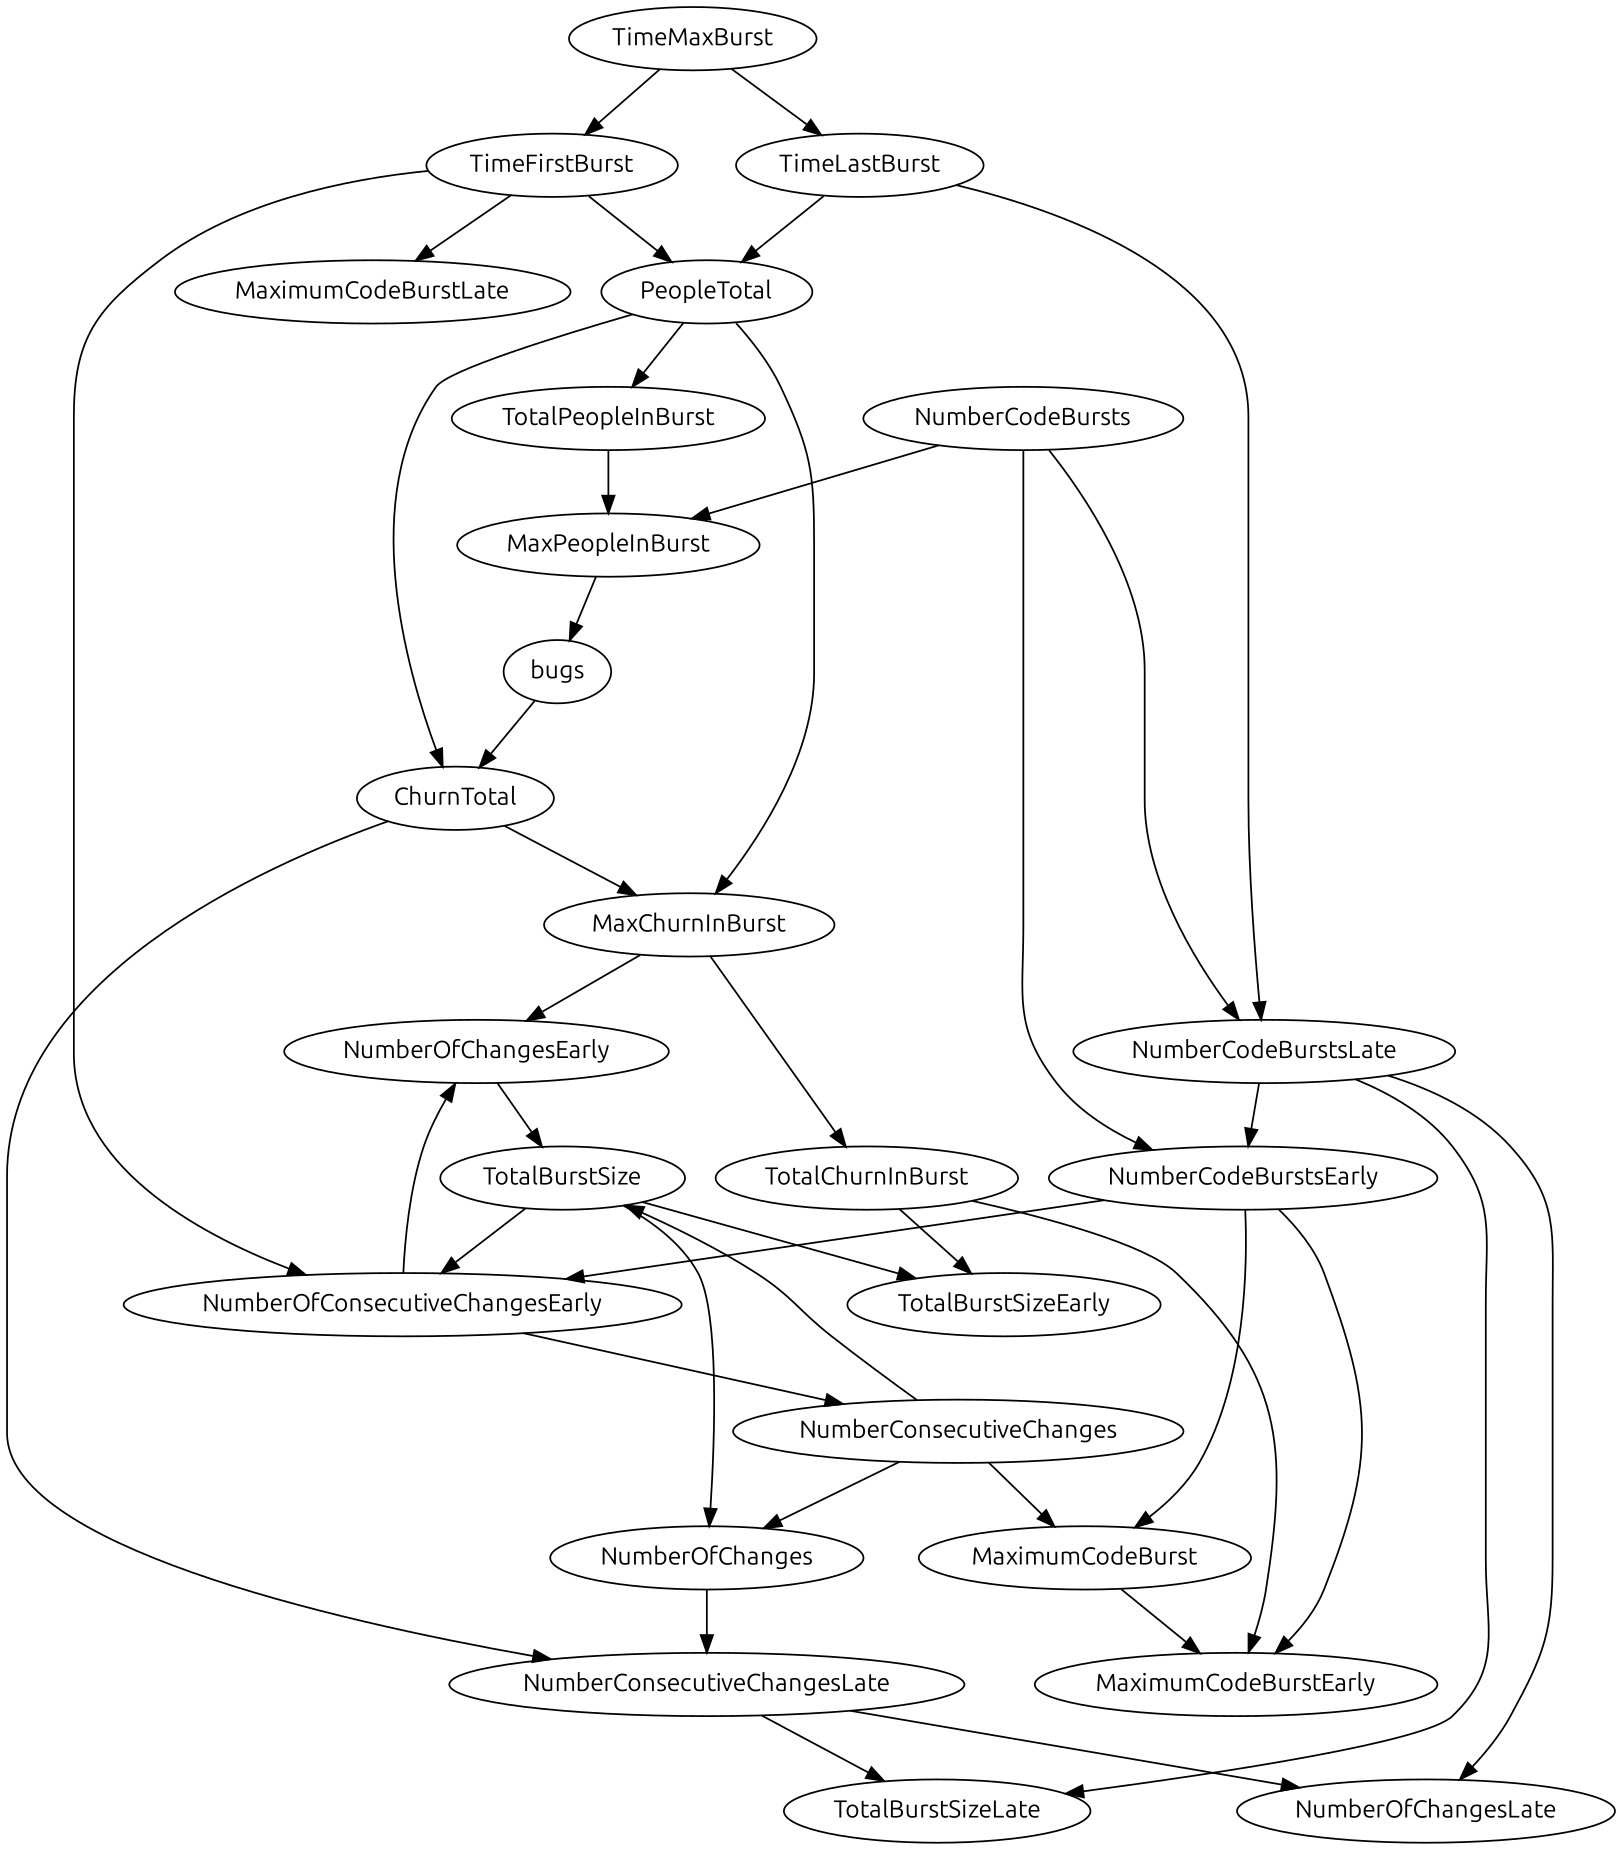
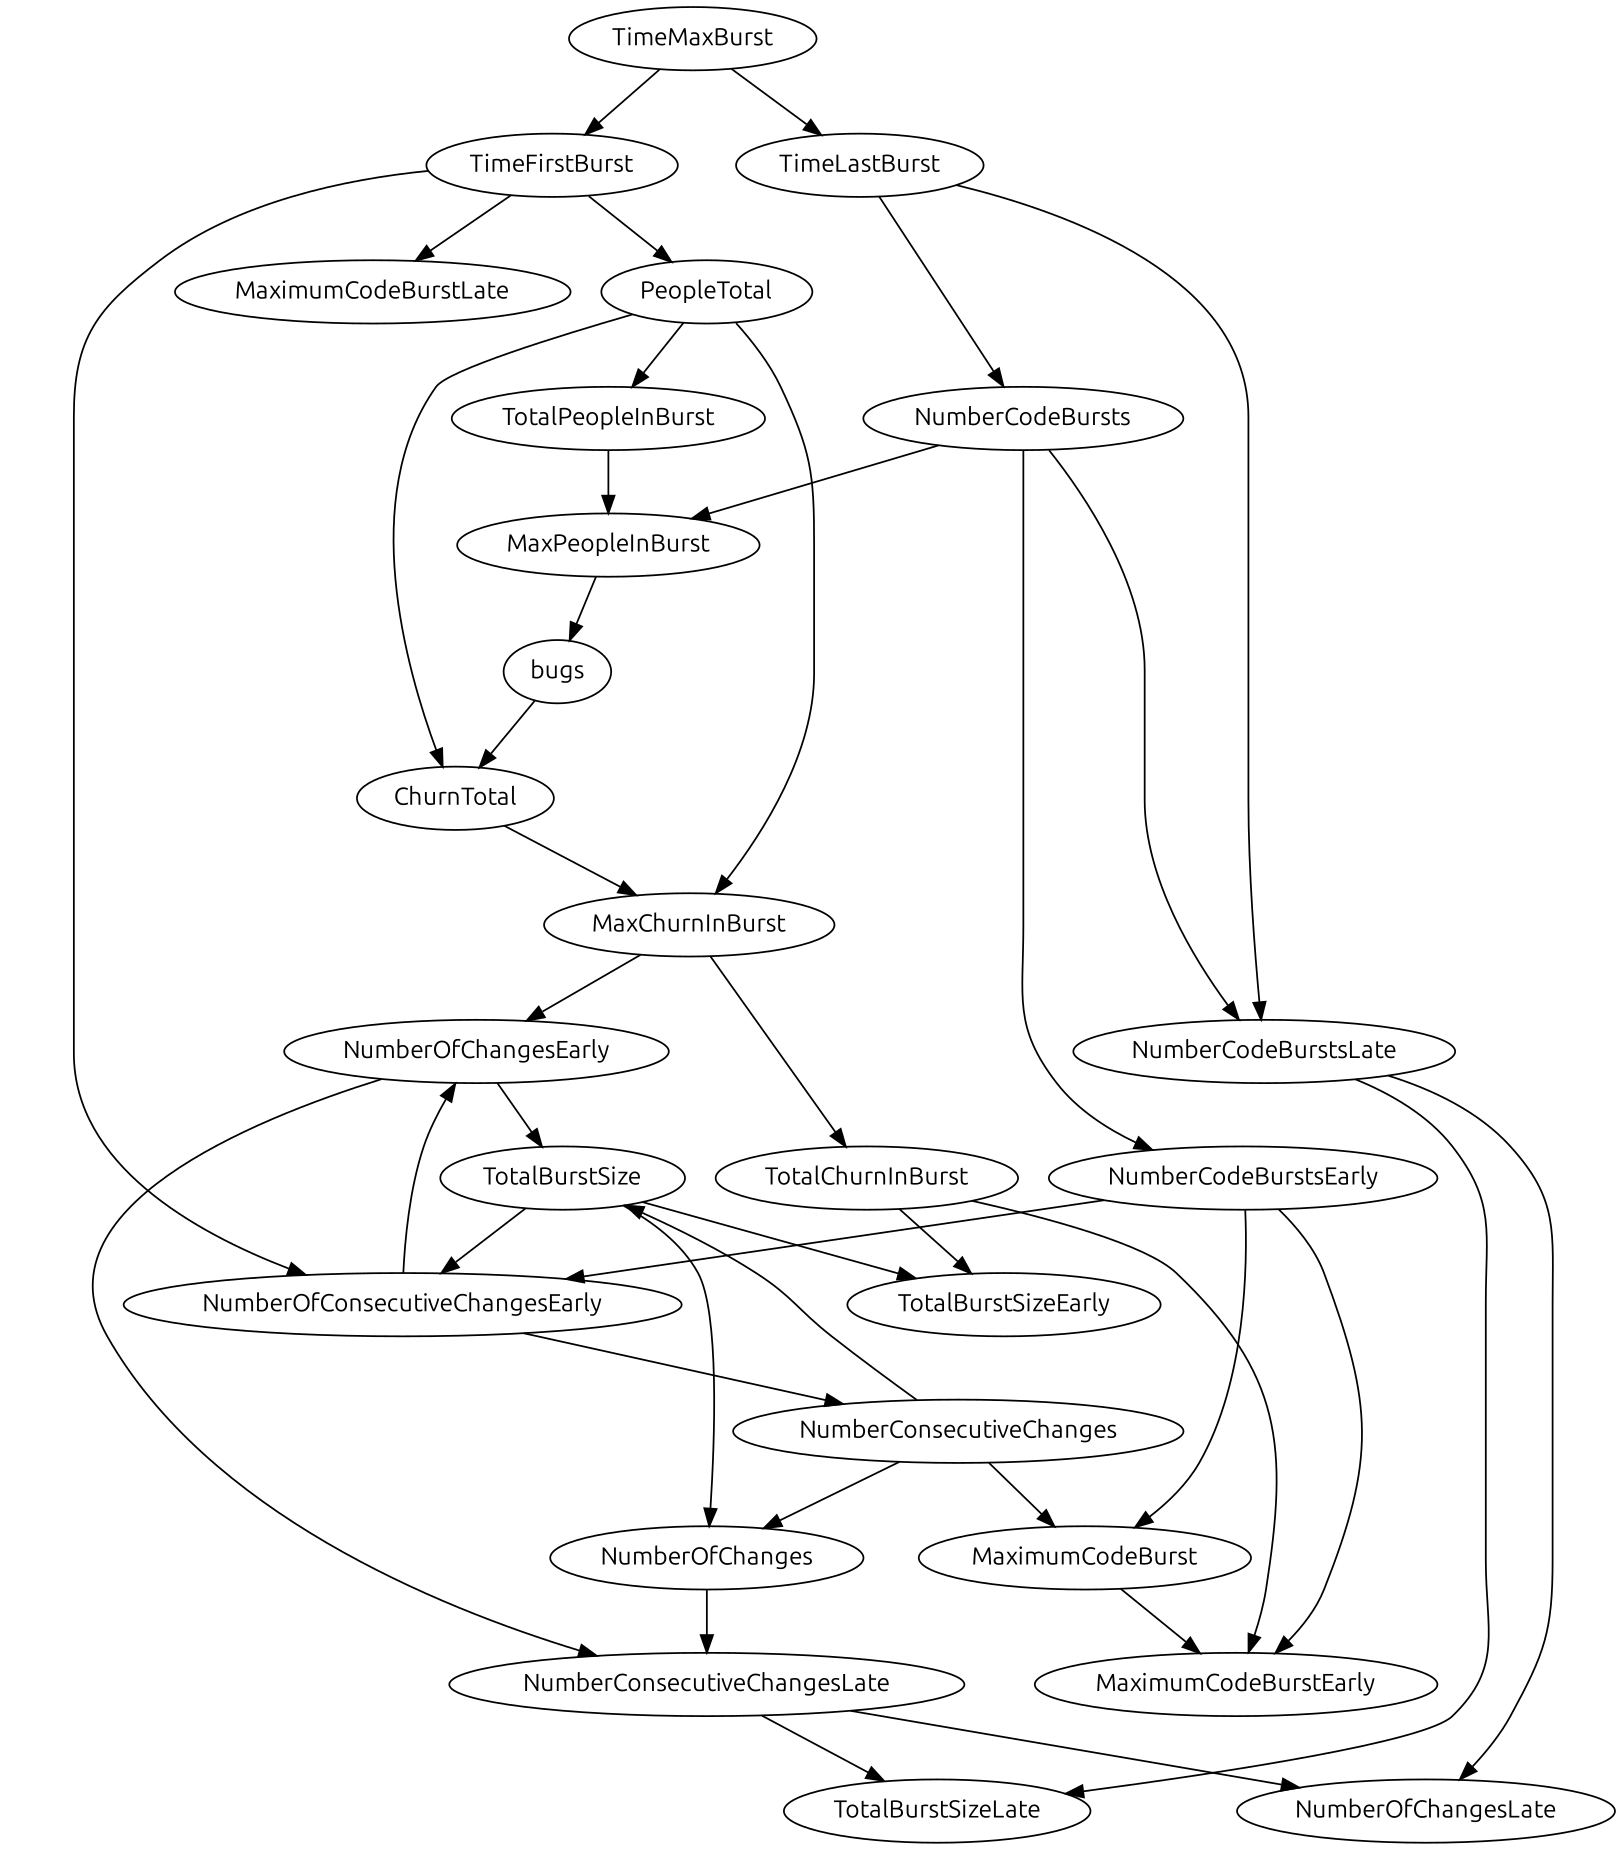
(790, 224) -> (936, 284)
(1255, 1106) -> none
(7, 1326) -> (151, 1400)
